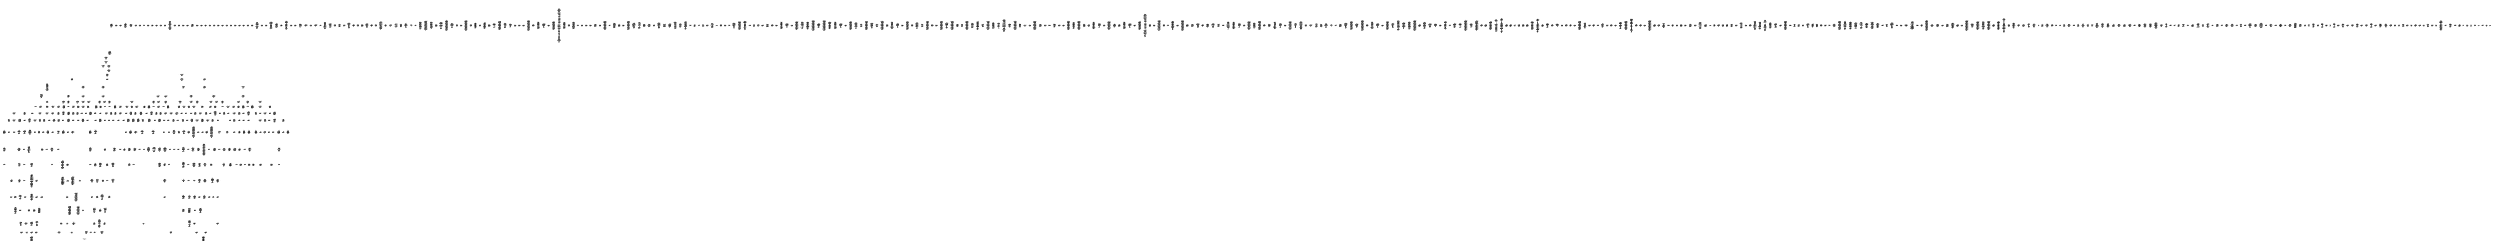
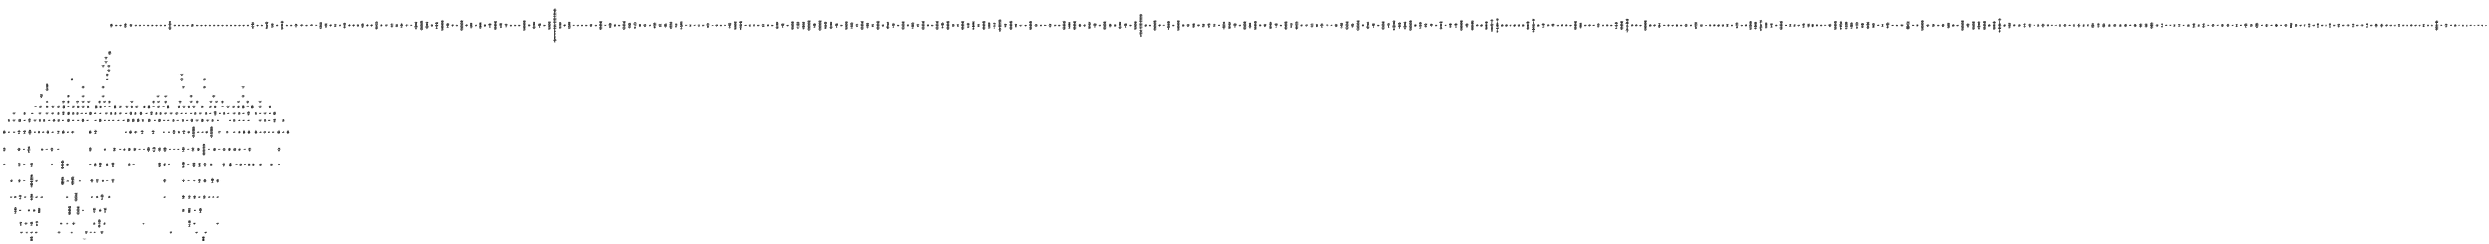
(222, 26) -> none
